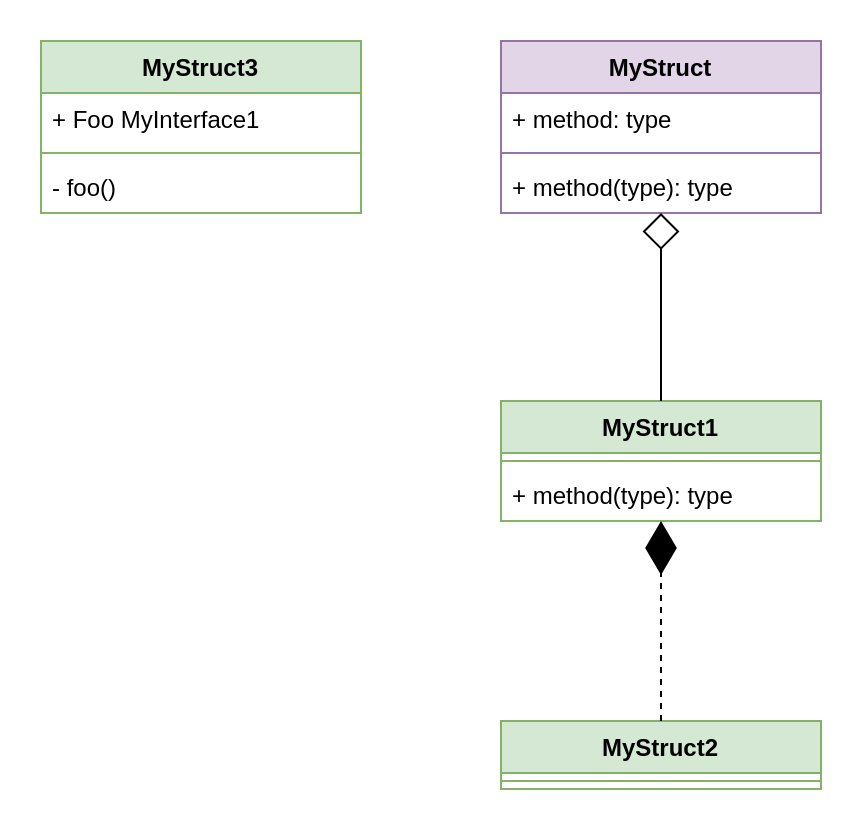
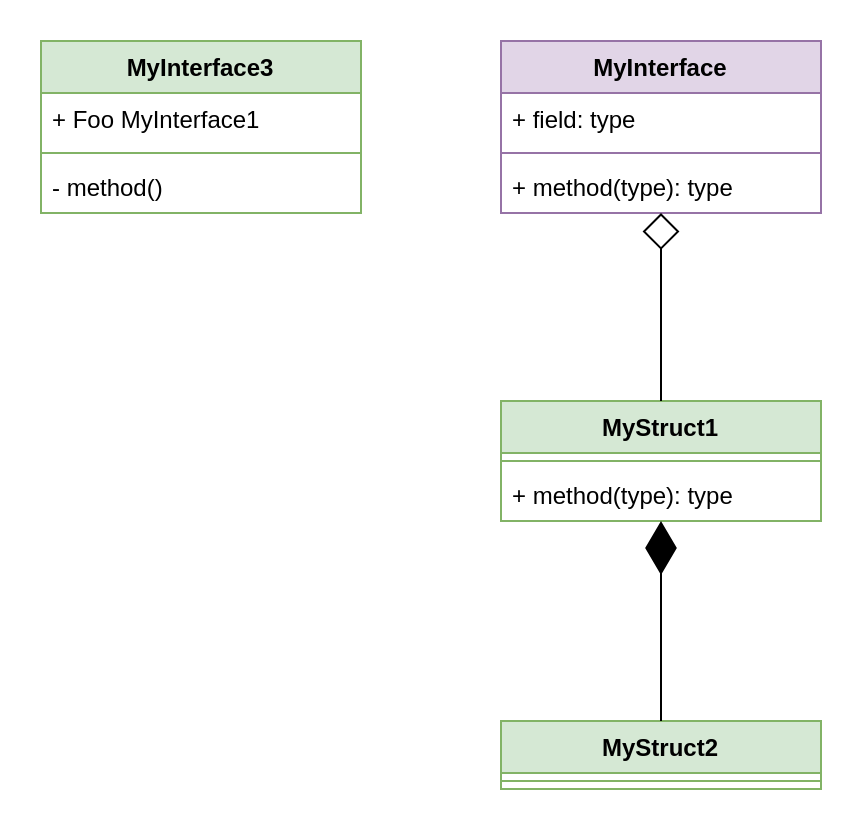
(201, 69) -> (201, 69)
(661, 69) -> (661, 69)
(598, 121) -> (585, 121)
(97, 189) -> (117, 189)
(661, 647) -> (661, 647)
